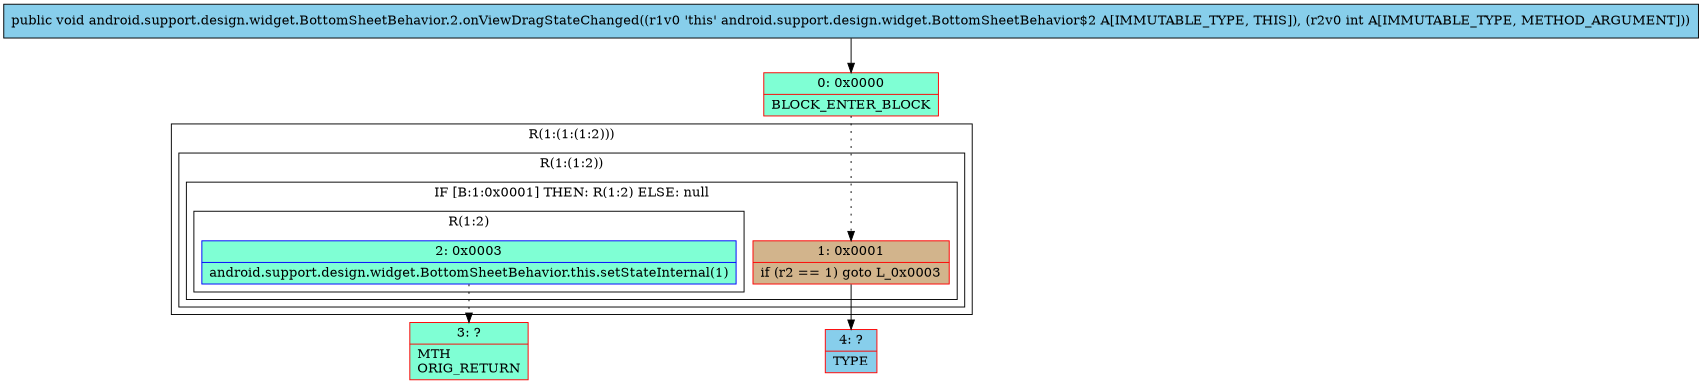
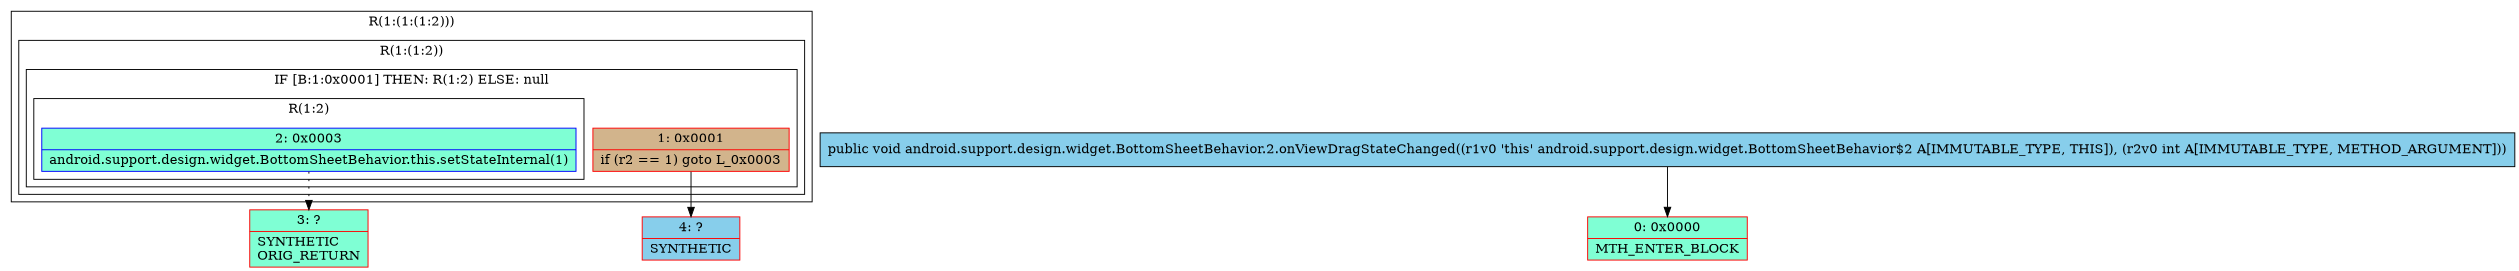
(851, 105) -> (1667, 249)
(851, 174) -> none
(434, 354) -> (299, 242)
(851, 361) -> (691, 249)
